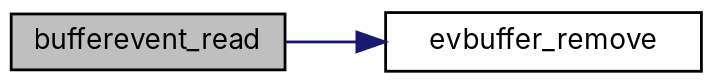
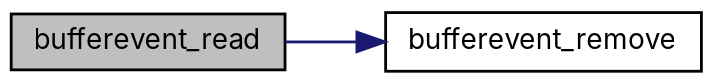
(544, 42) -> (544, 42)
